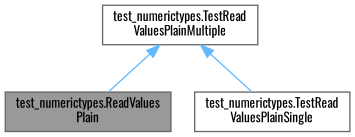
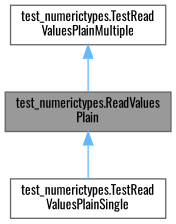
(231, 73) -> (88, 162)
